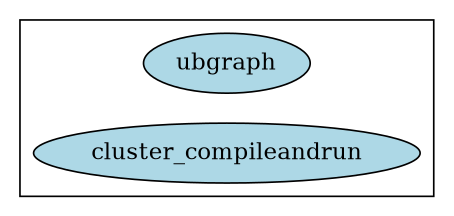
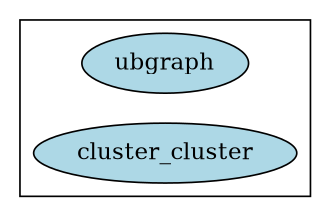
(227, 153) -> (165, 153)
